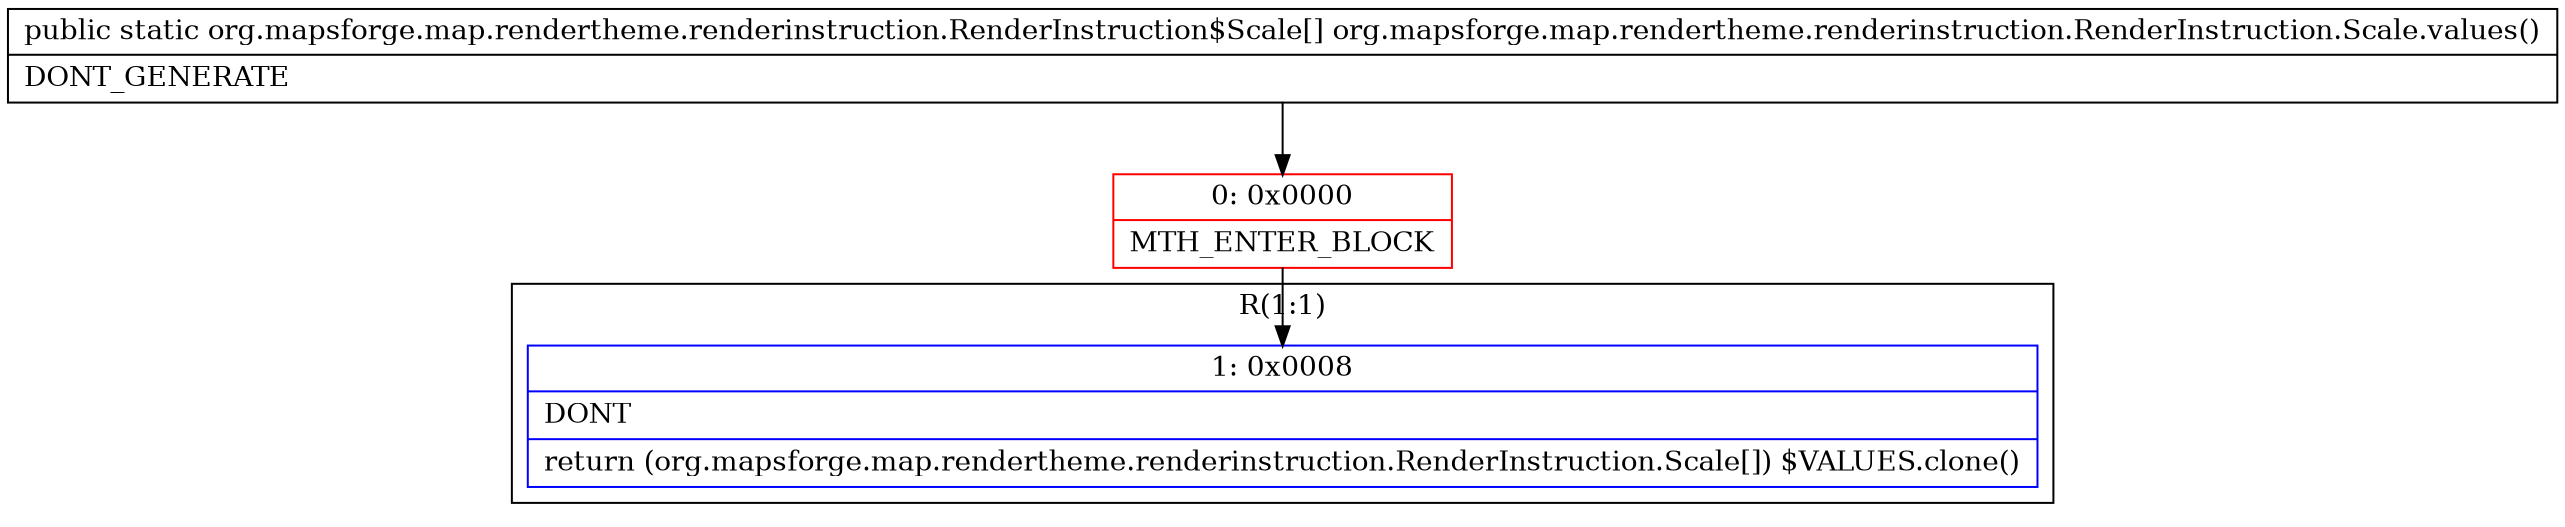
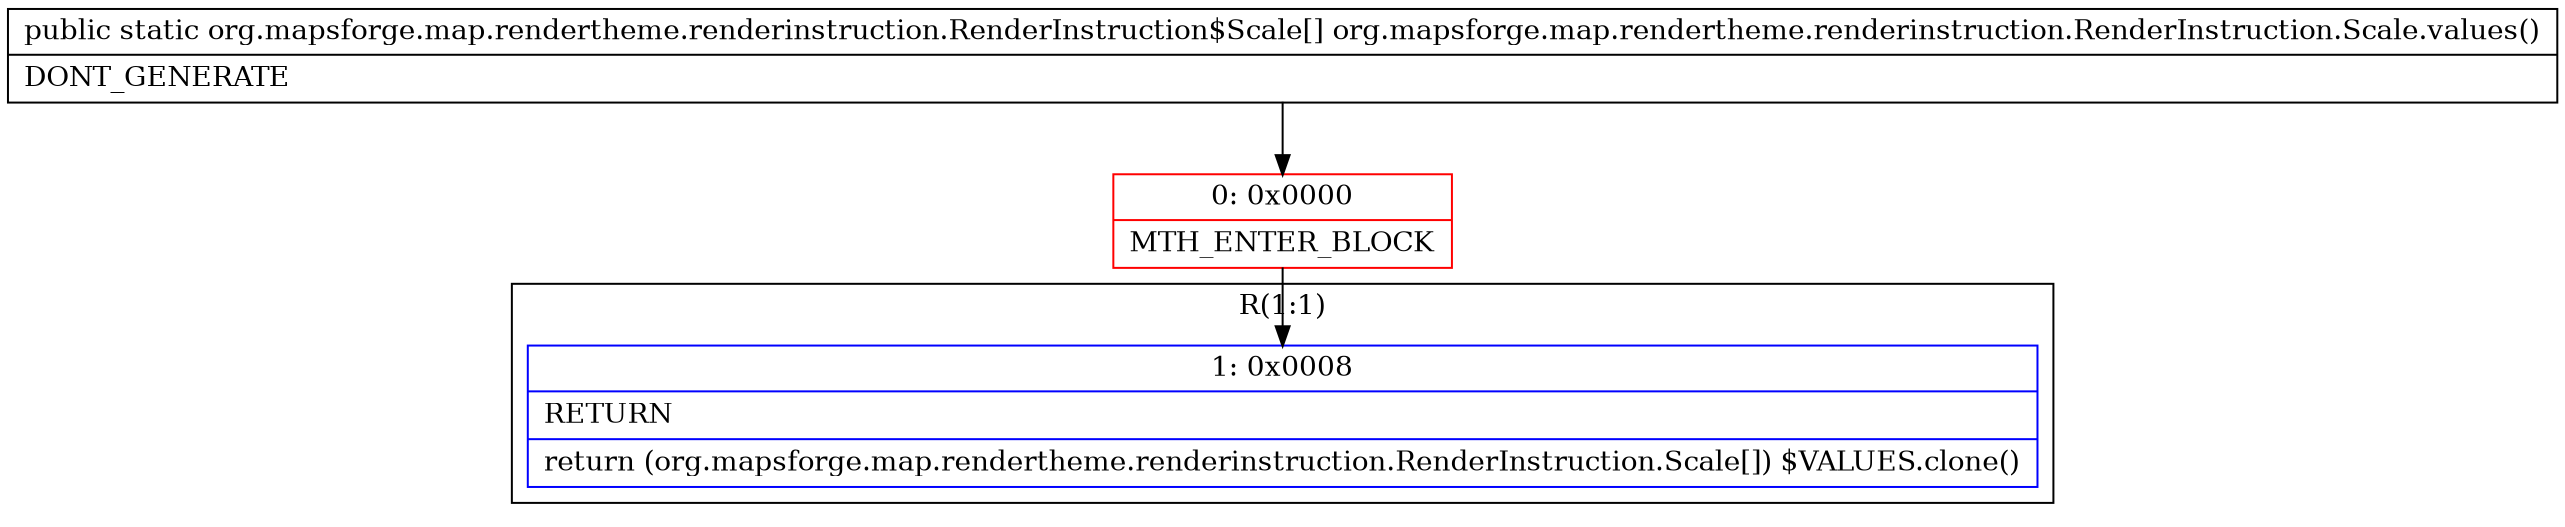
(588, 414) -> (608, 414)
